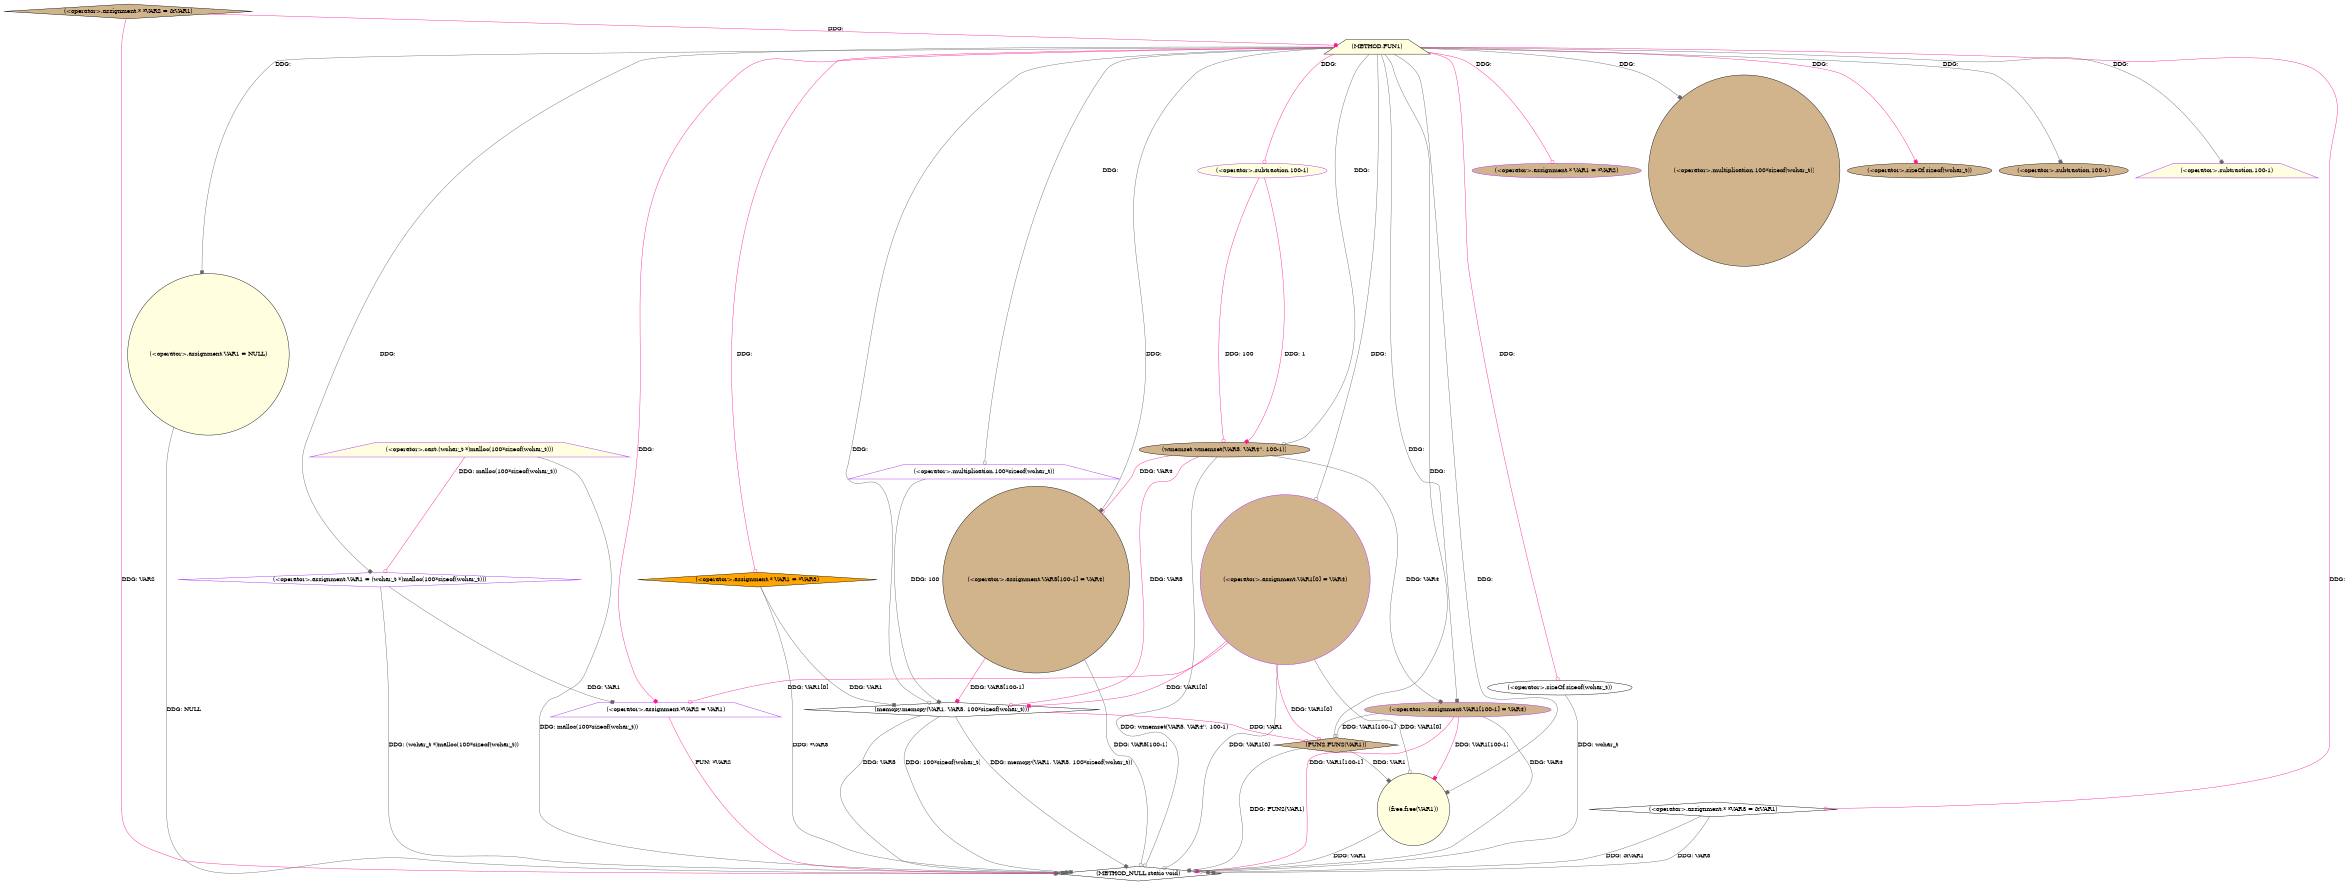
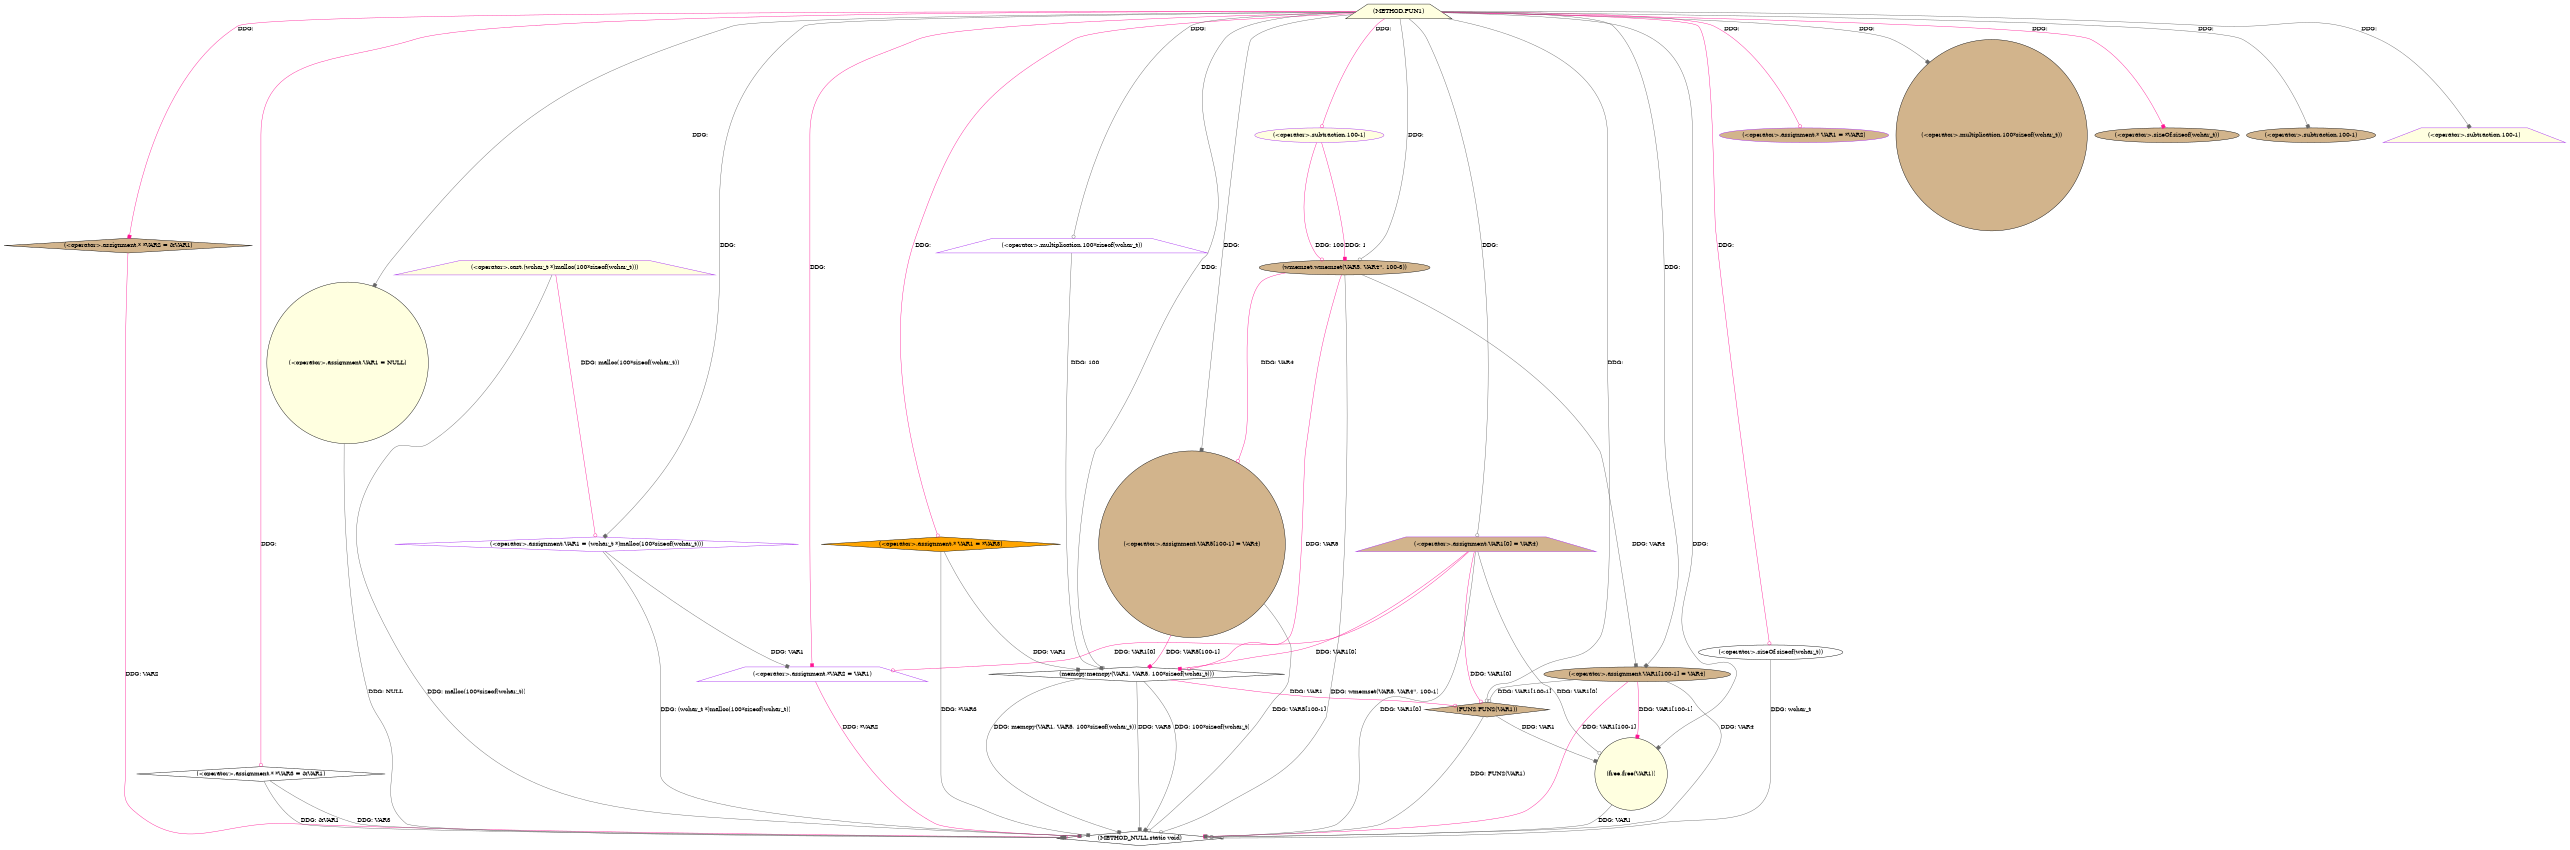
(771, 30) -> (676, 14)
(1225, 450) -> (1345, 268)
(1285, 580) -> (1476, 544)
(1458, 710) -> (1637, 674)
(713, 763) -> (860, 727)
